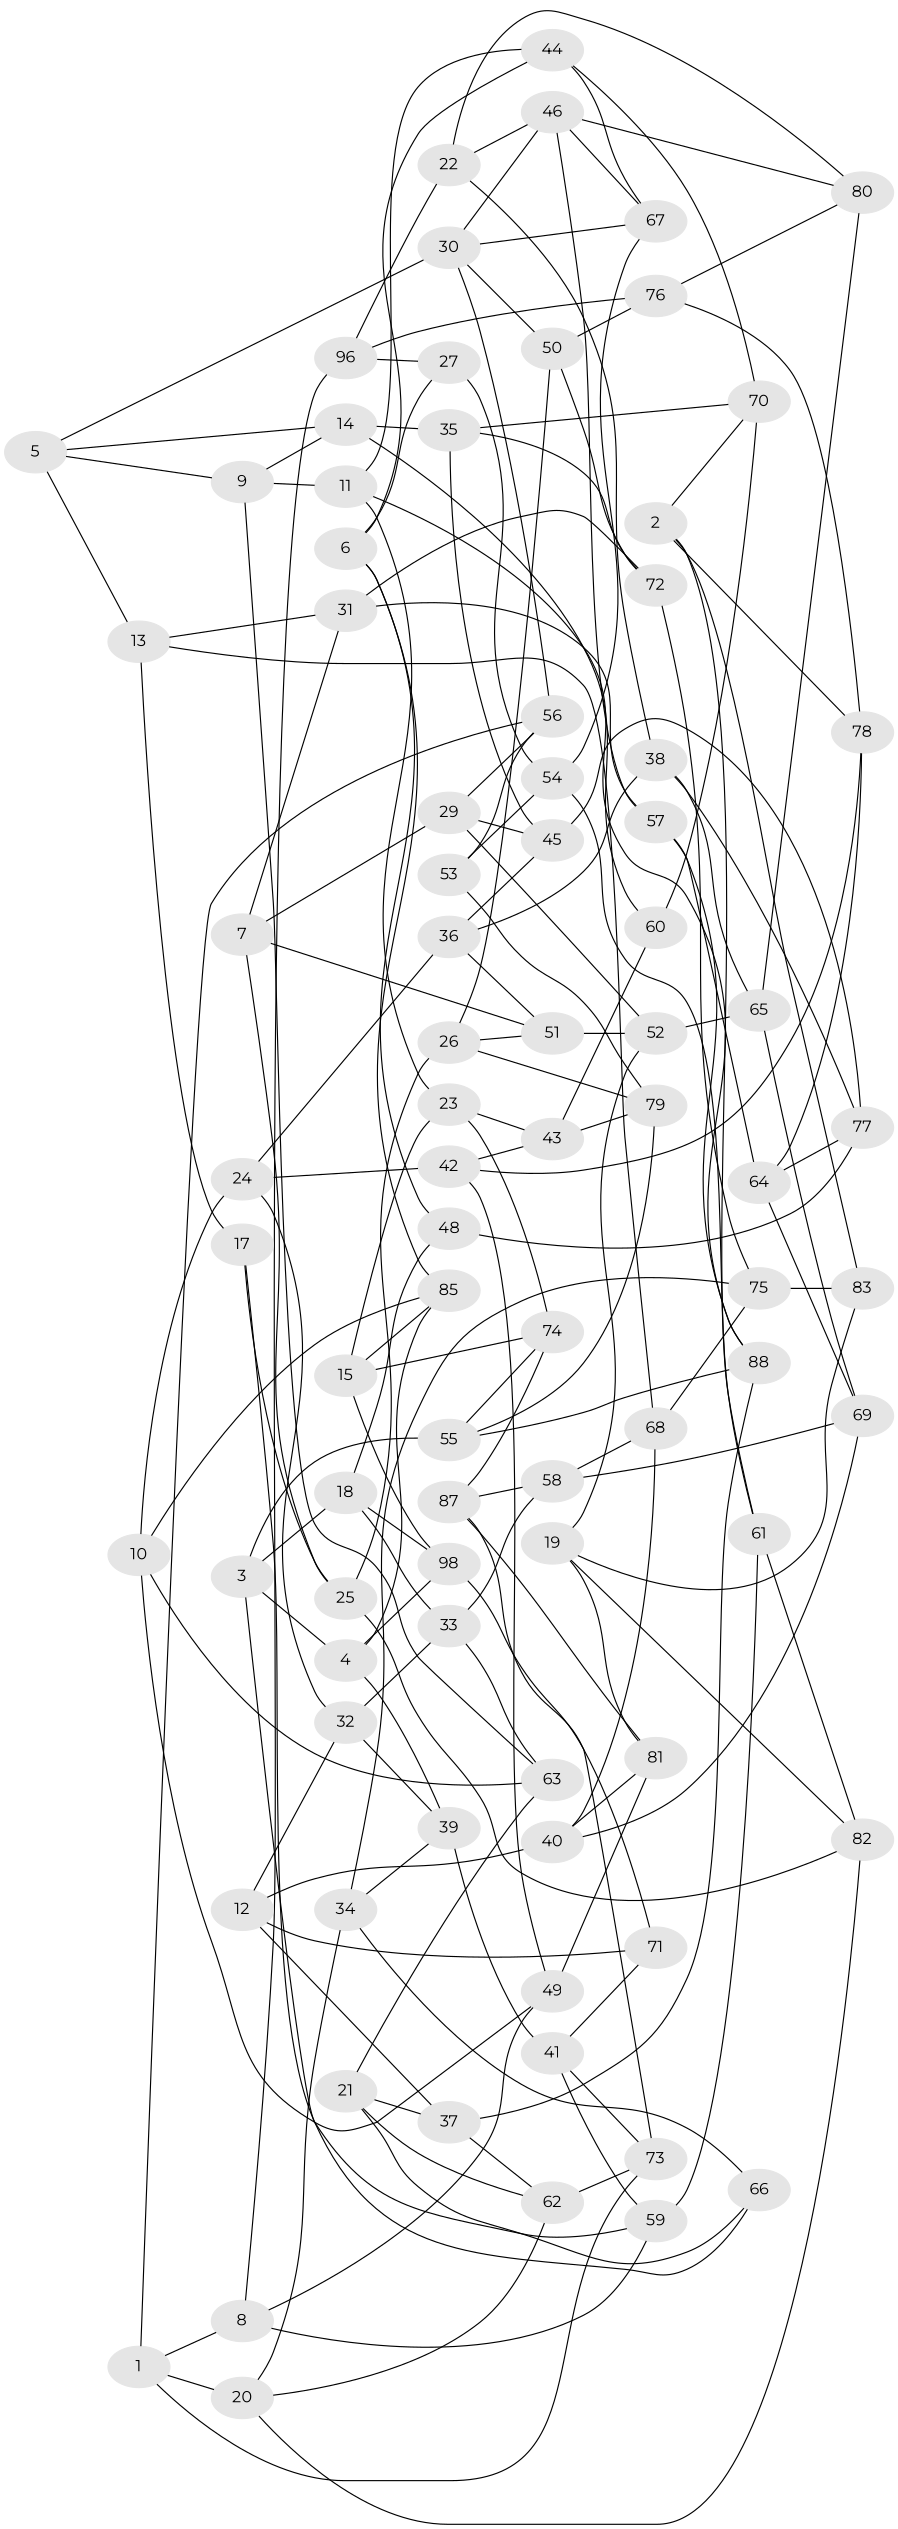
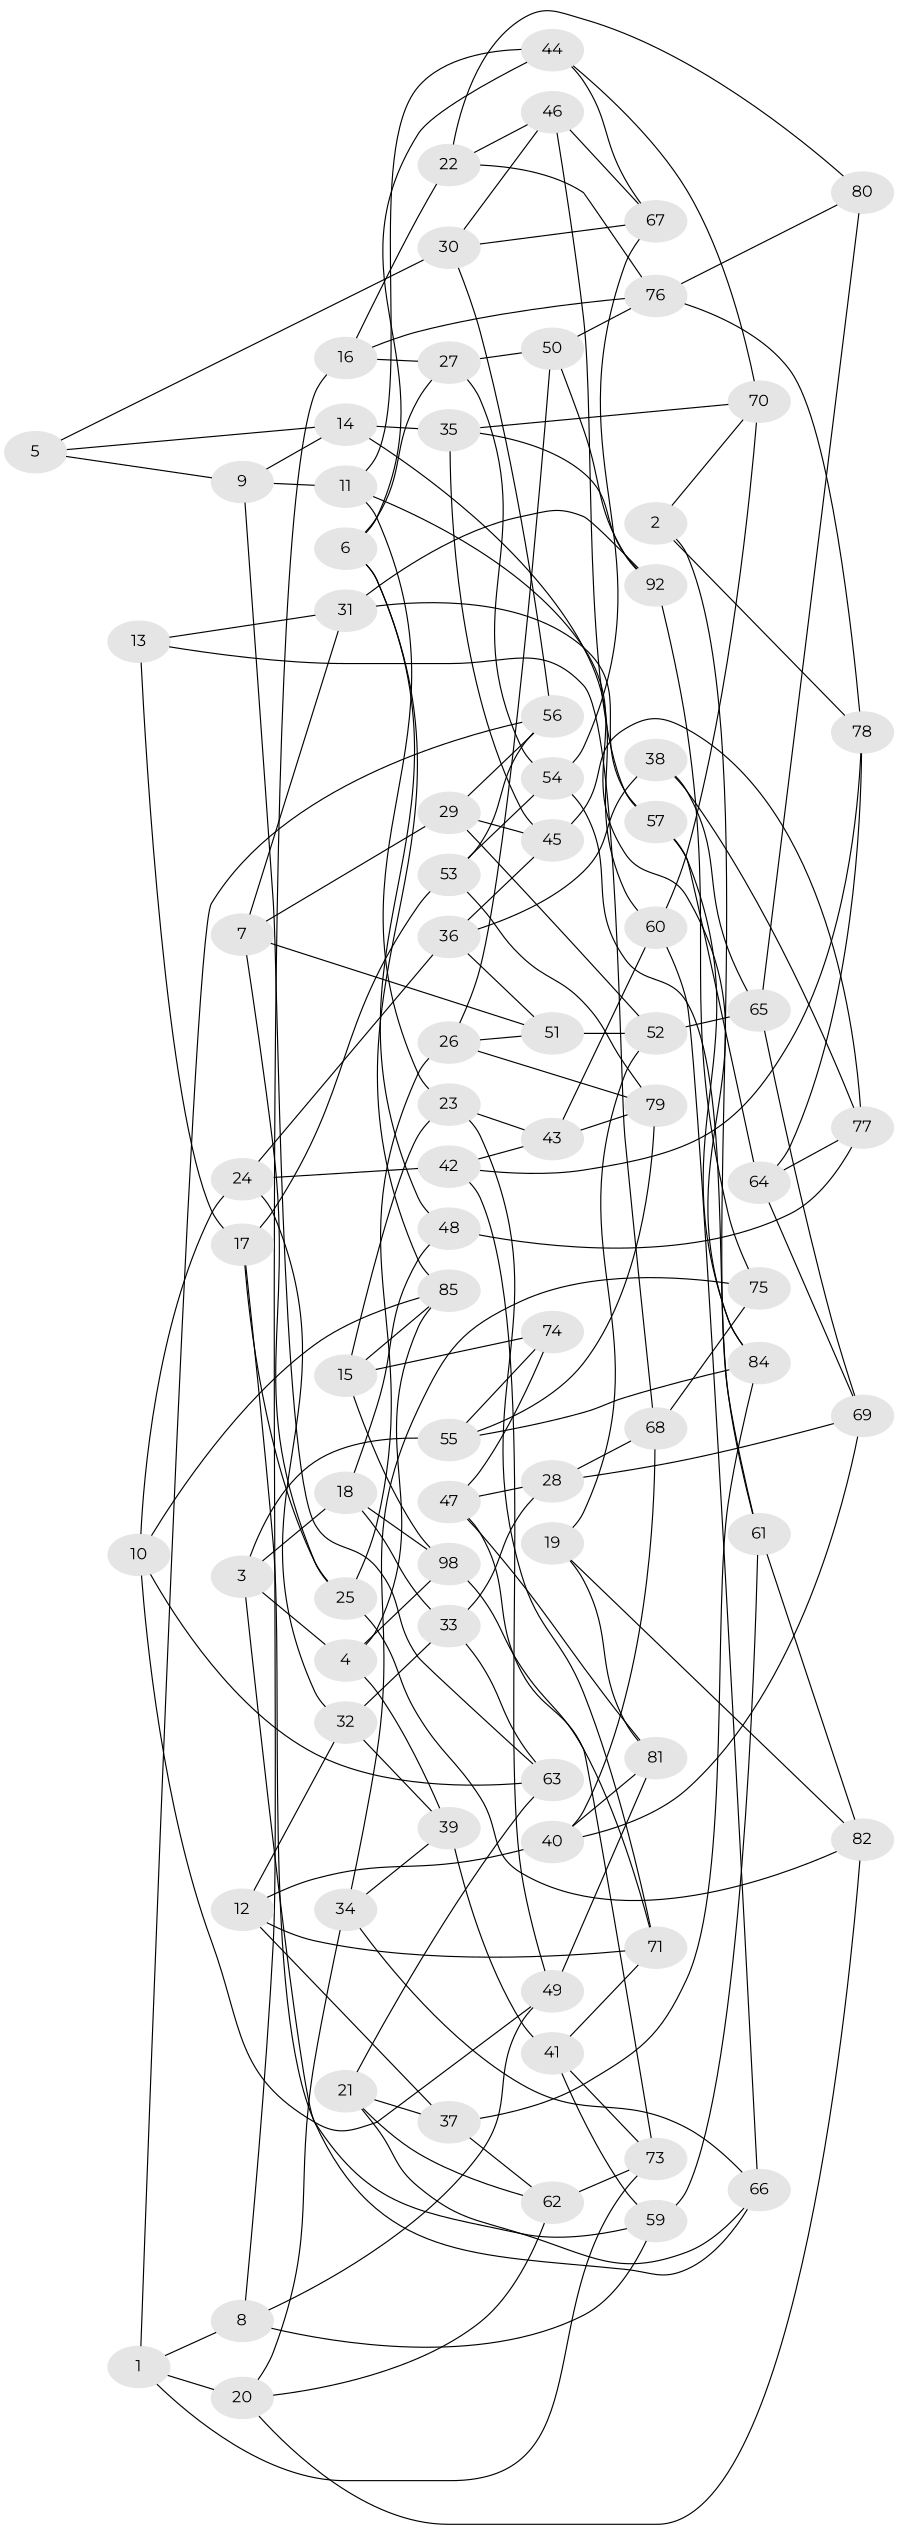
(708, 152) -> none
(501, 298) -> (501, 356)
(346, 358) -> (346, 358)
(615, 438) -> (581, 191)
(87, 547) -> none
(656, 585) -> (656, 585)
none -> (350, 1041)
(517, 1212) -> (508, 1512)
(863, 1288) -> none
(759, 1363) -> (759, 1363)
(552, 1481) -> (552, 1481)
none -> (721, 1495)
(449, 1502) -> (449, 1502)
